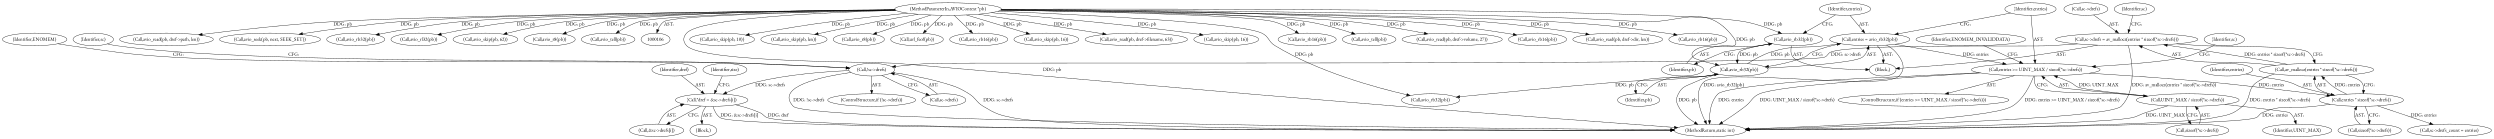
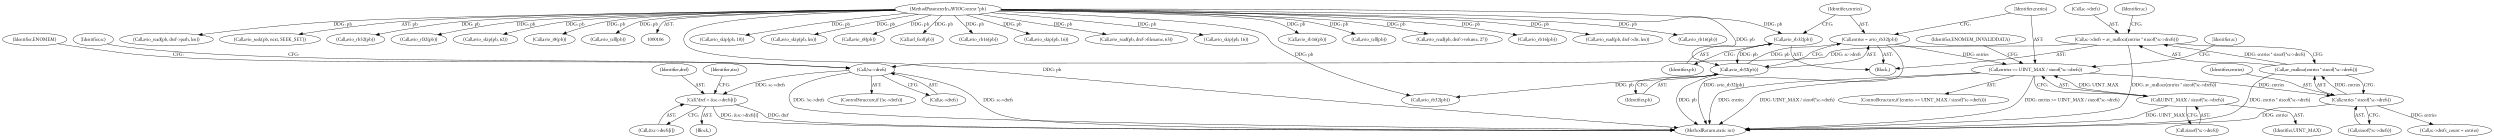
(410, 24) -> (410, 24)
